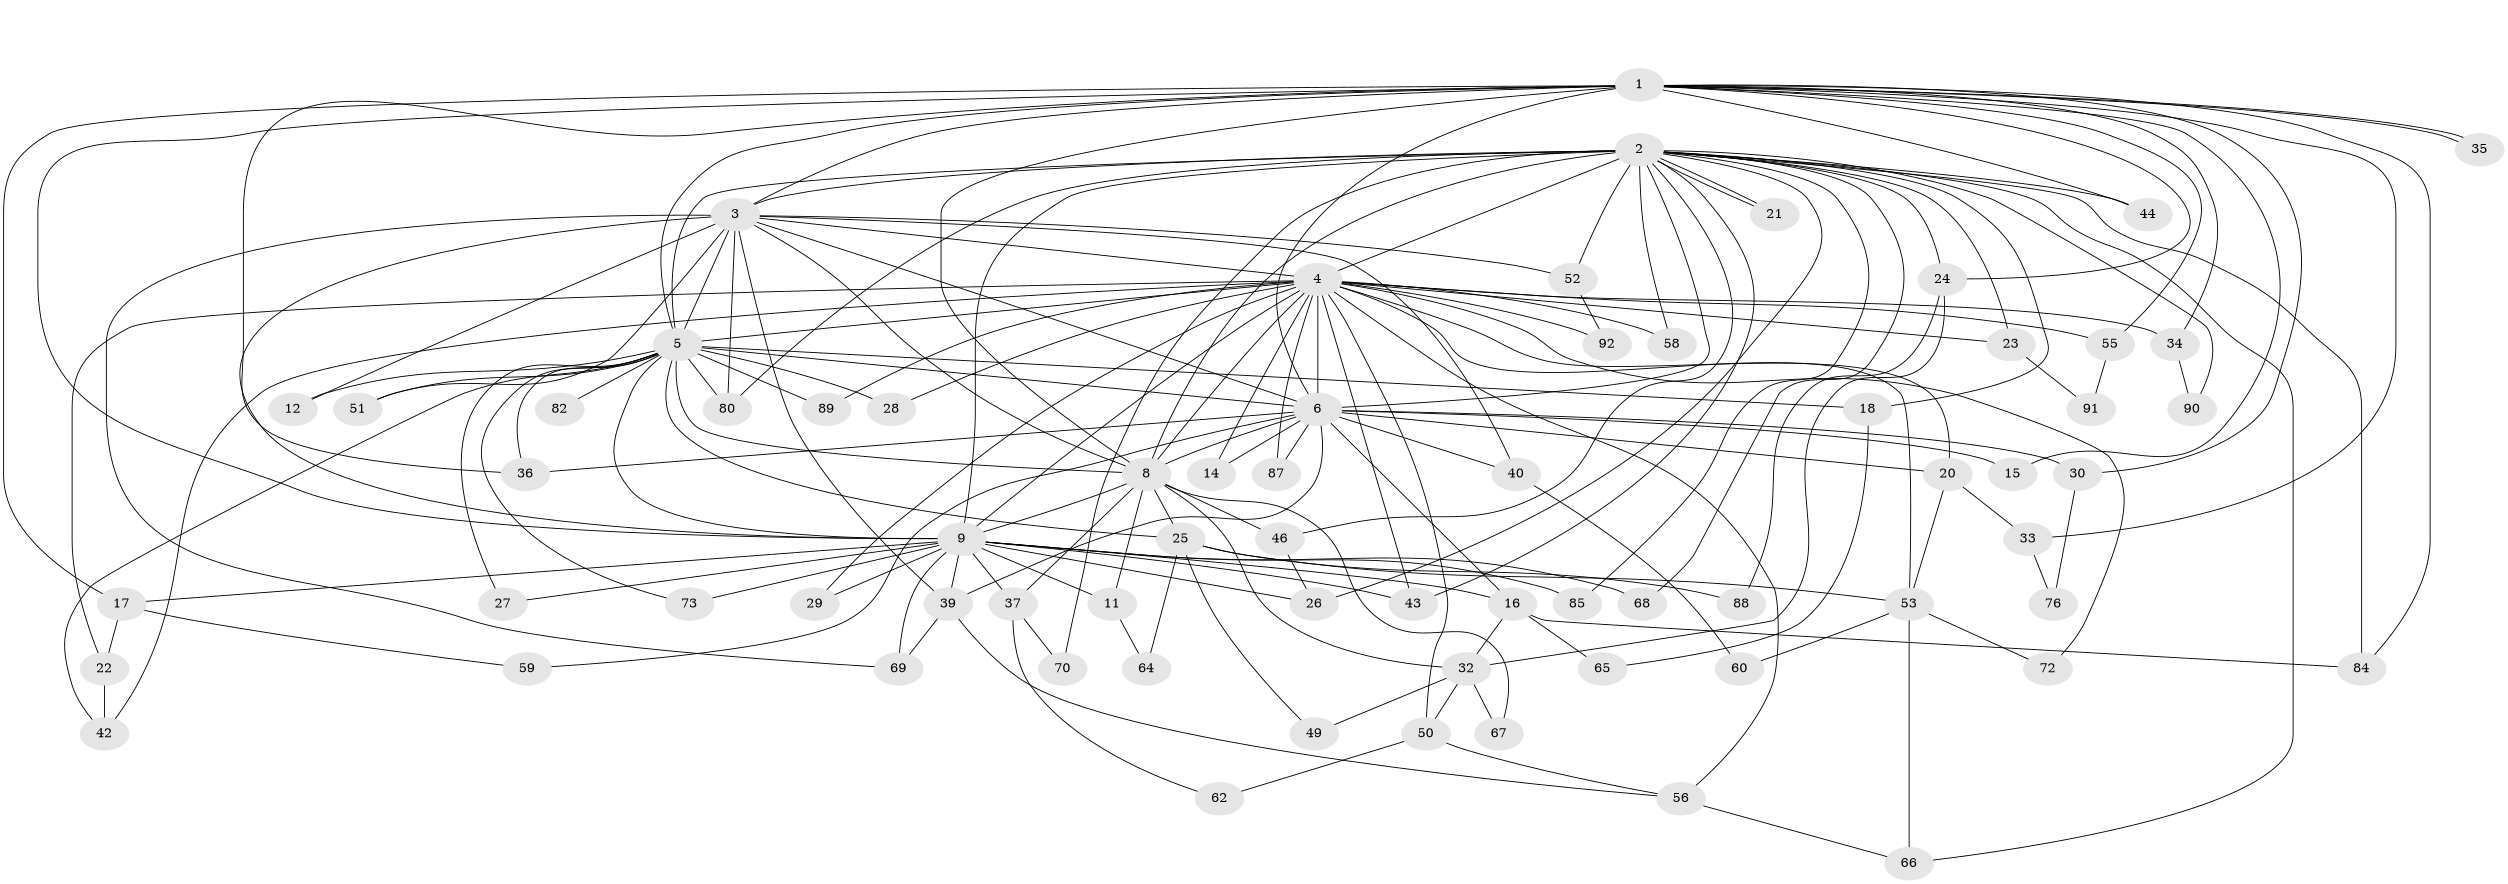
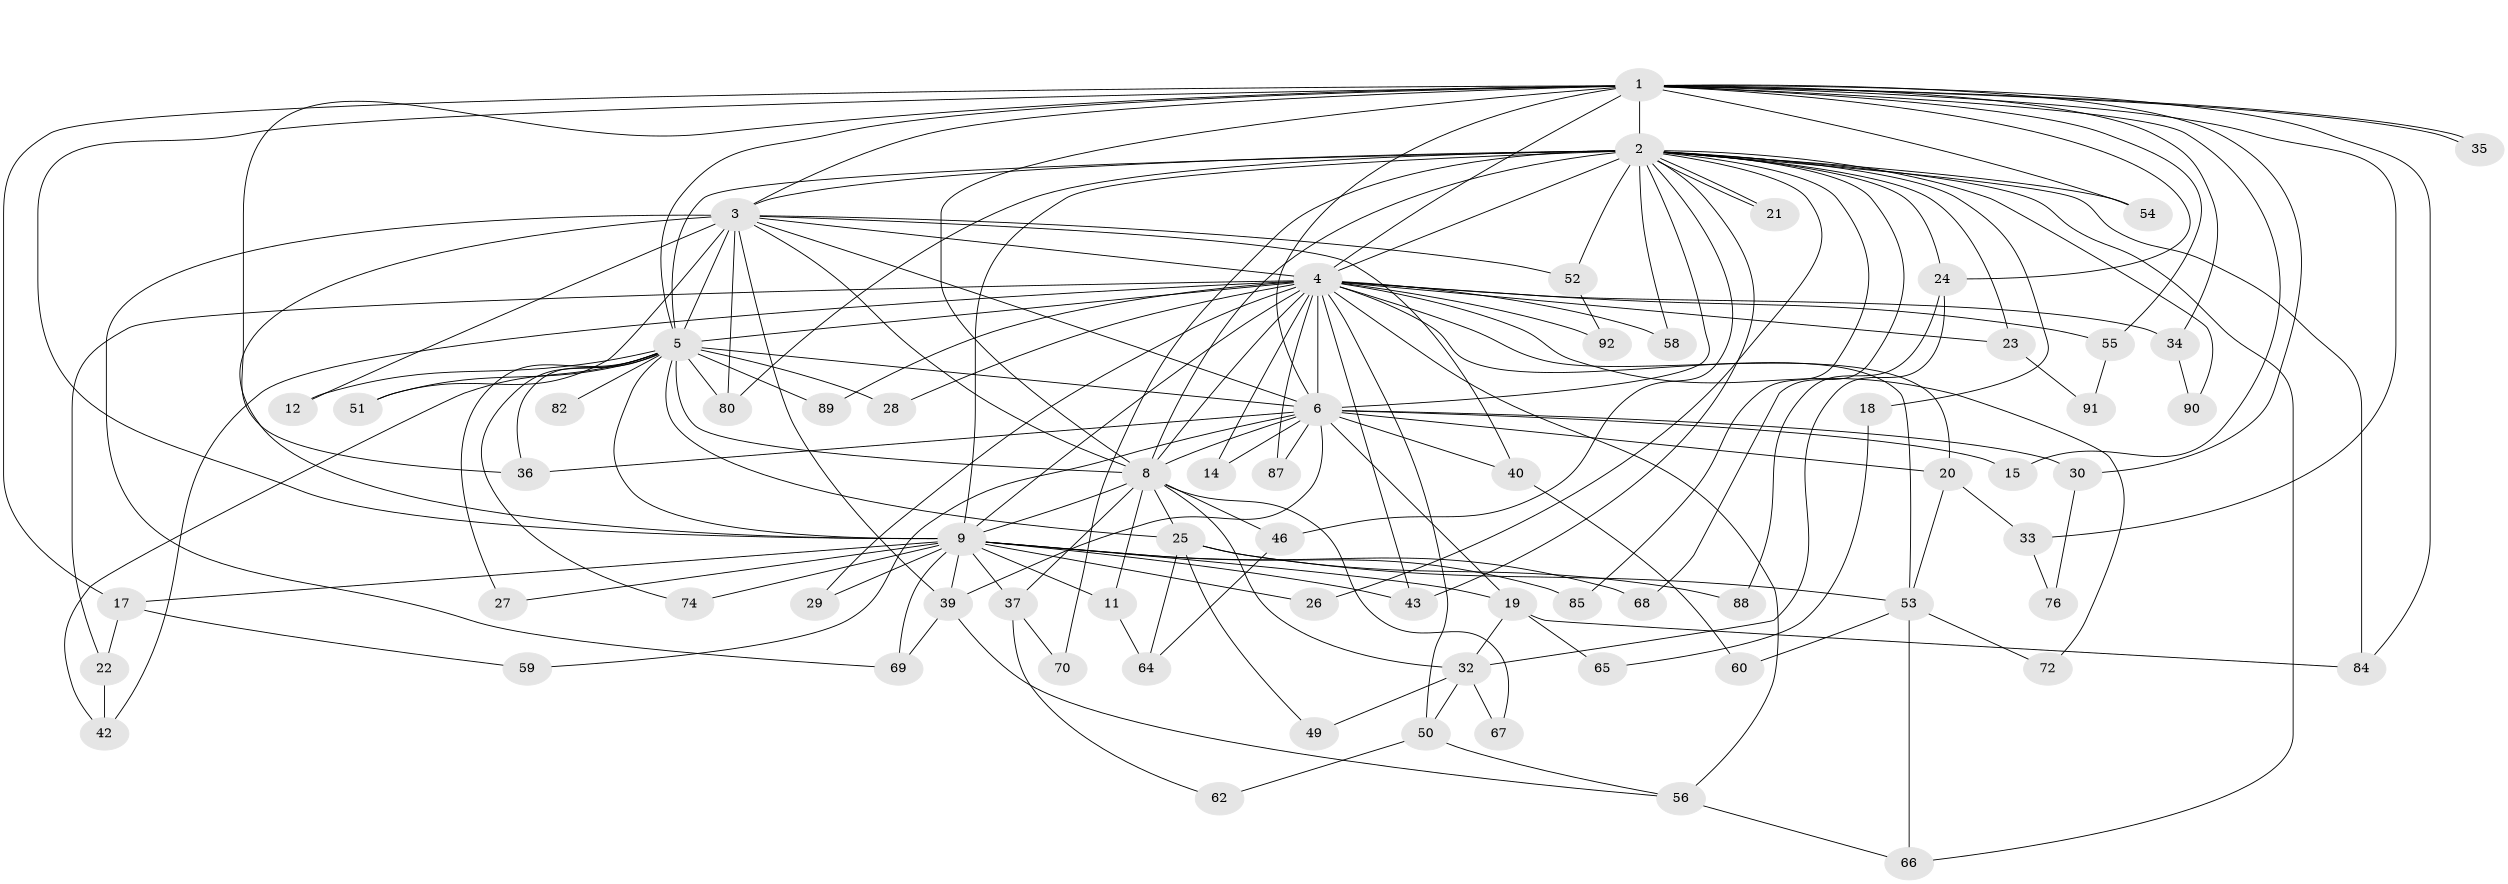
none -> (1640, 117)
none -> (1489, 168)
(2148, 215) -> (2148, 215)
(1273, 377) -> none
(1297, 572) -> (1216, 601)
(690, 604) -> (690, 604)
(1513, 604) -> (1513, 604)
